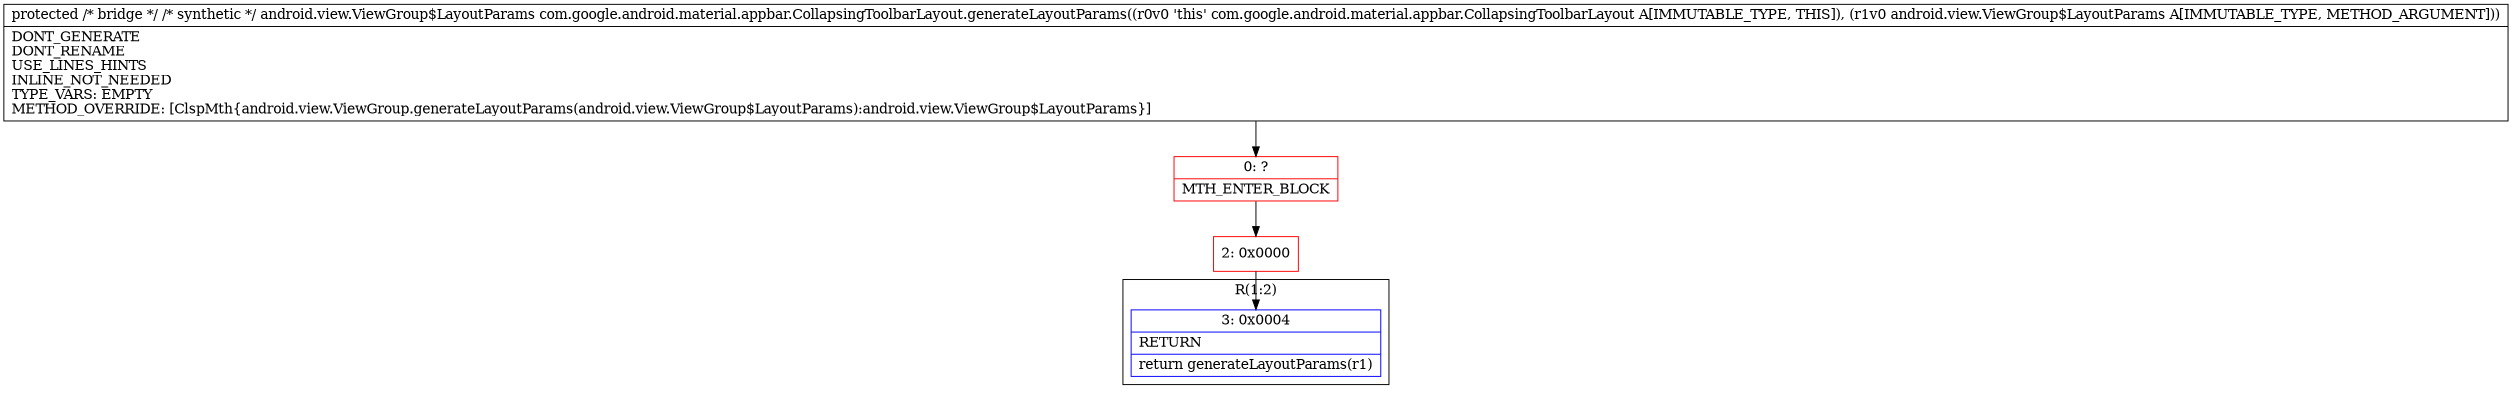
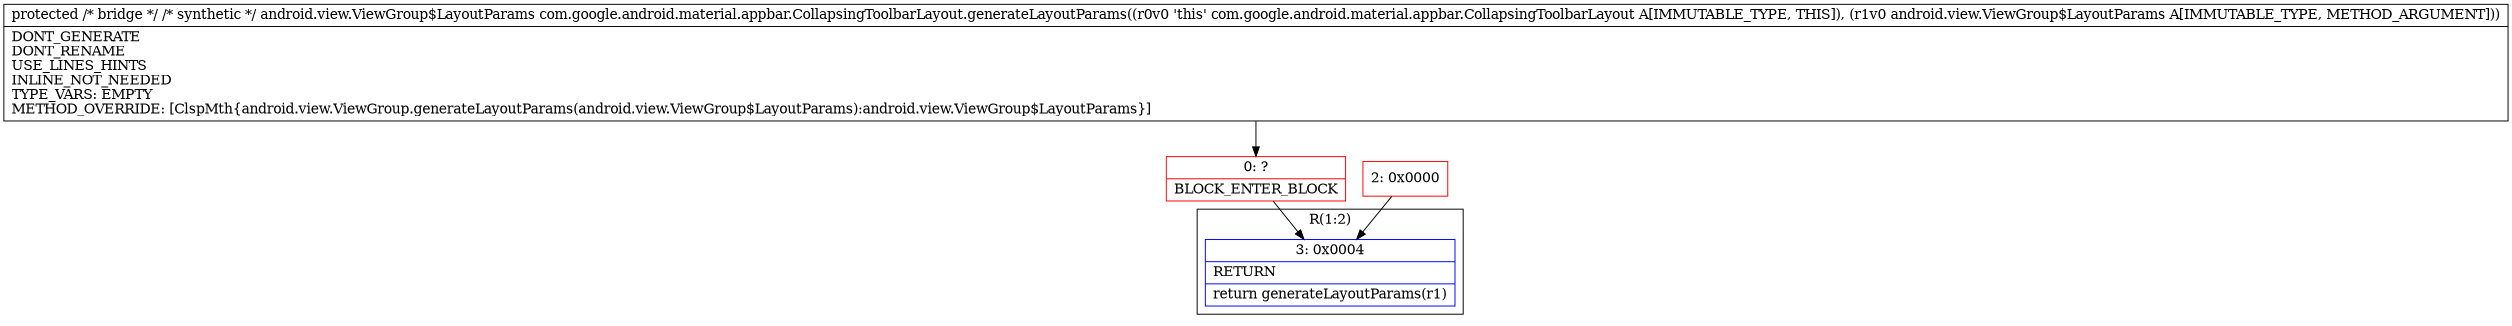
(1256, 189) -> (1256, 189)
(1256, 214) -> (1286, 216)
